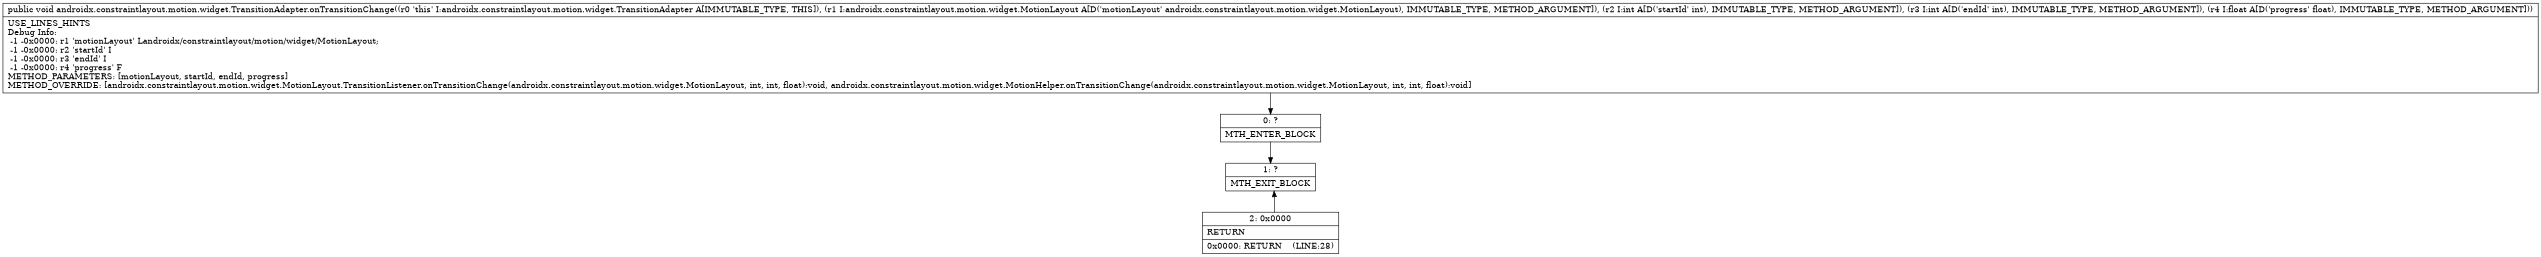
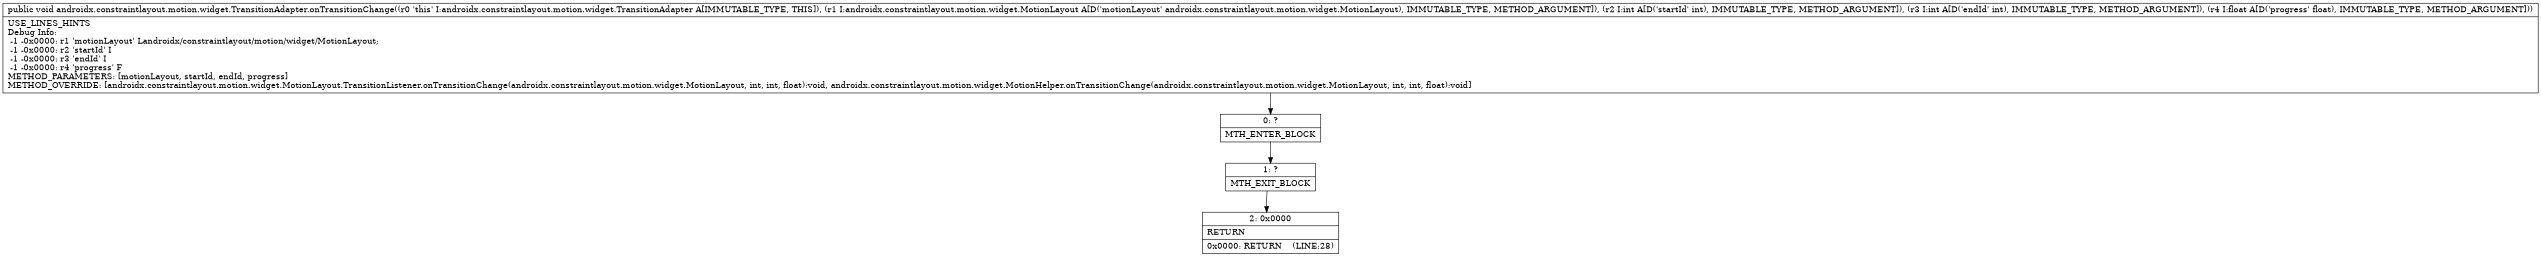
(1275, 205) -> (1267, 199)
